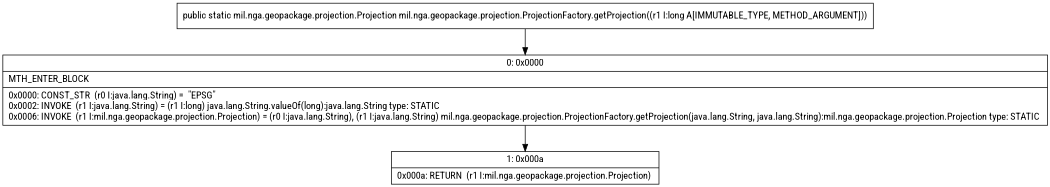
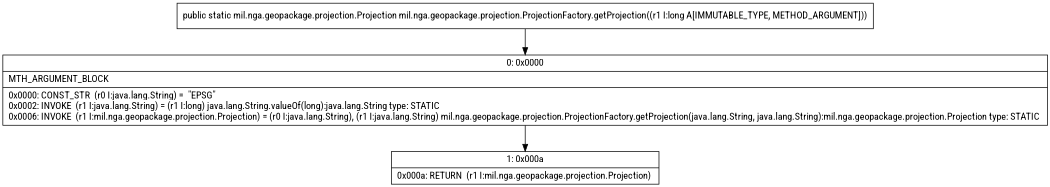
(49, 79) -> (59, 79)
